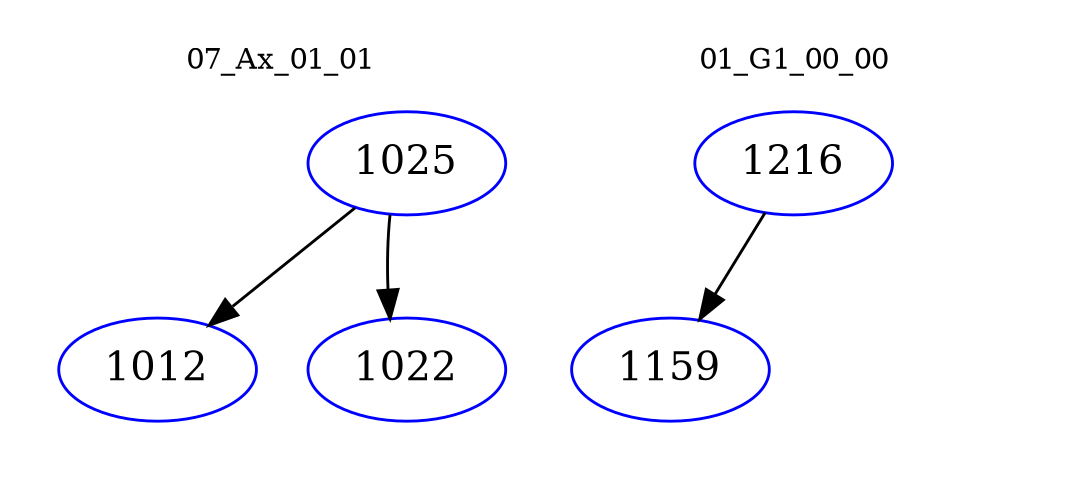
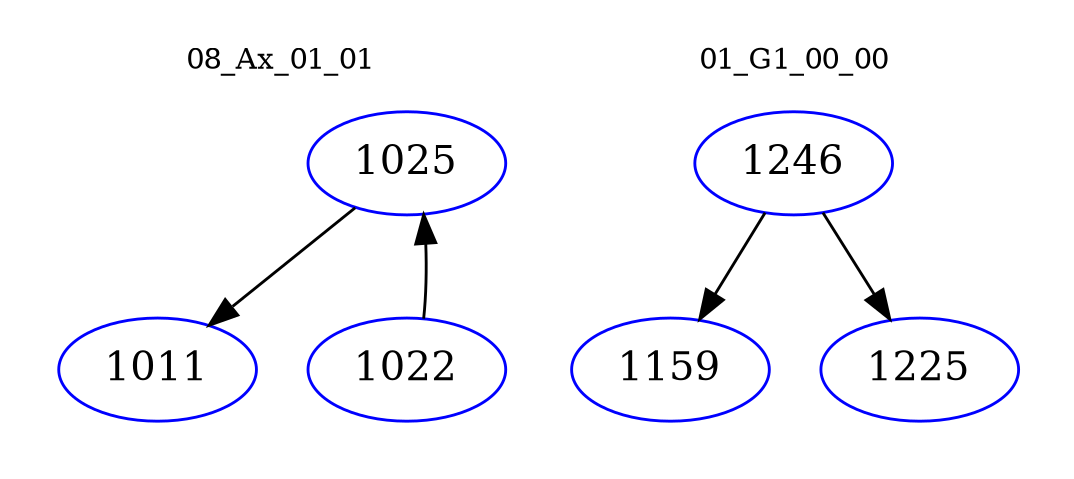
(281, 62) -> (281, 62)
(794, 163) -> (794, 163)
(388, 252) -> (426, 281)
(158, 370) -> (158, 370)
none -> (920, 370)
